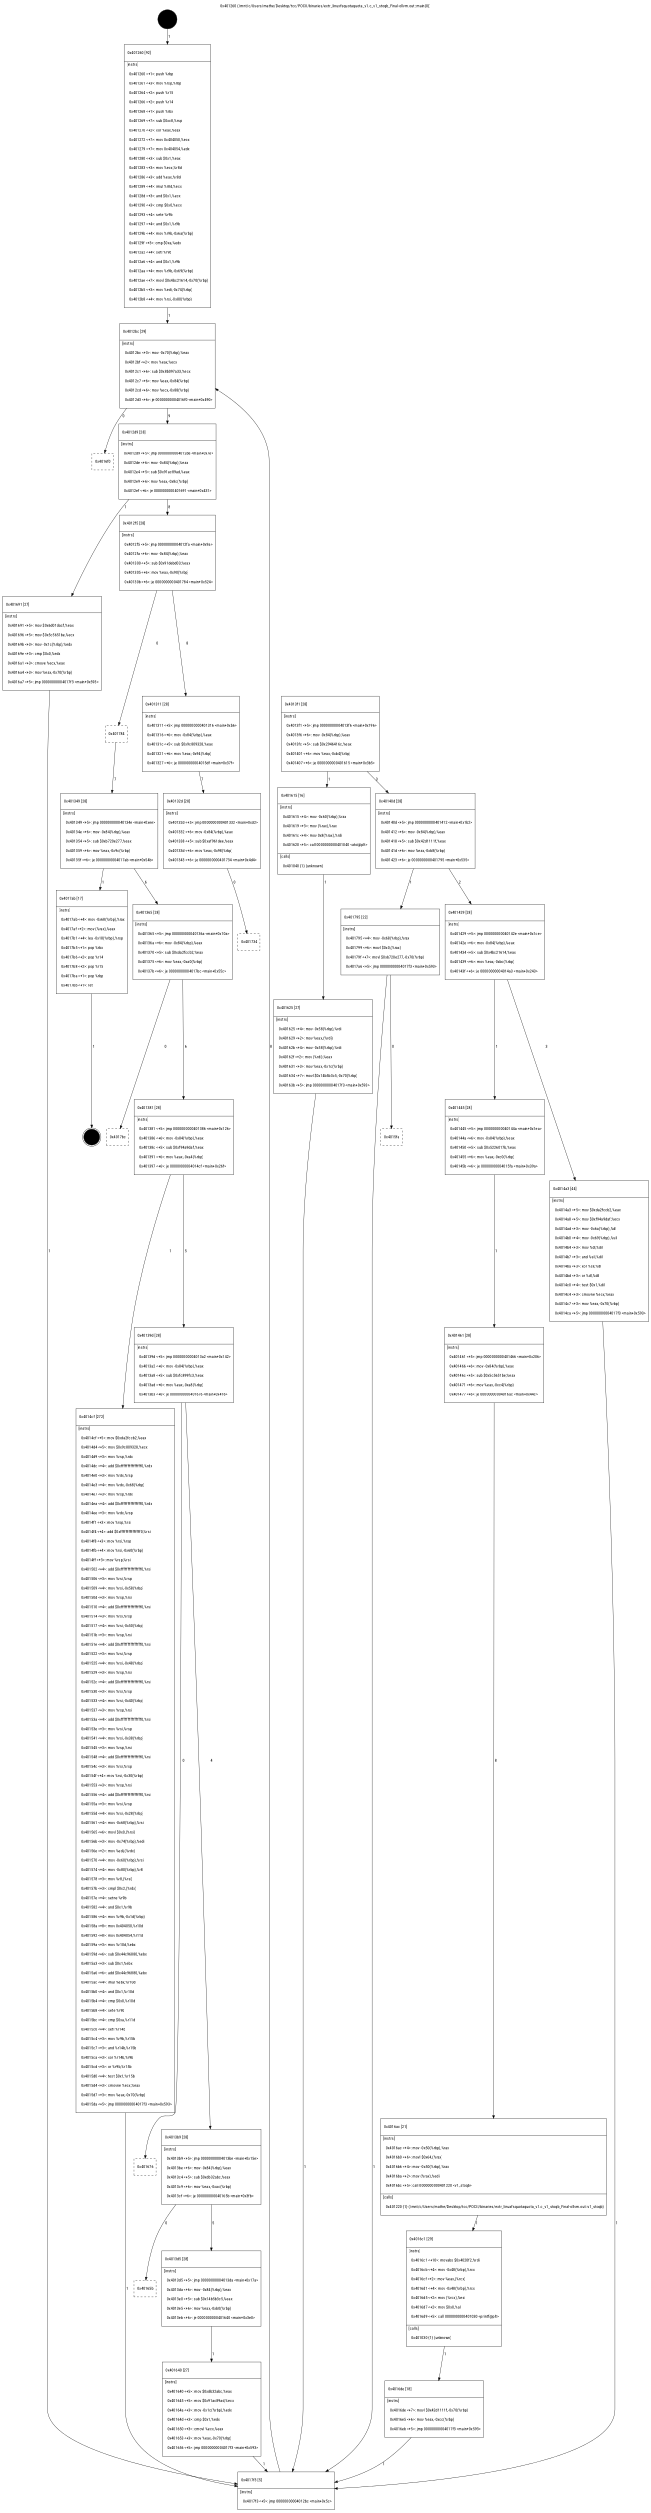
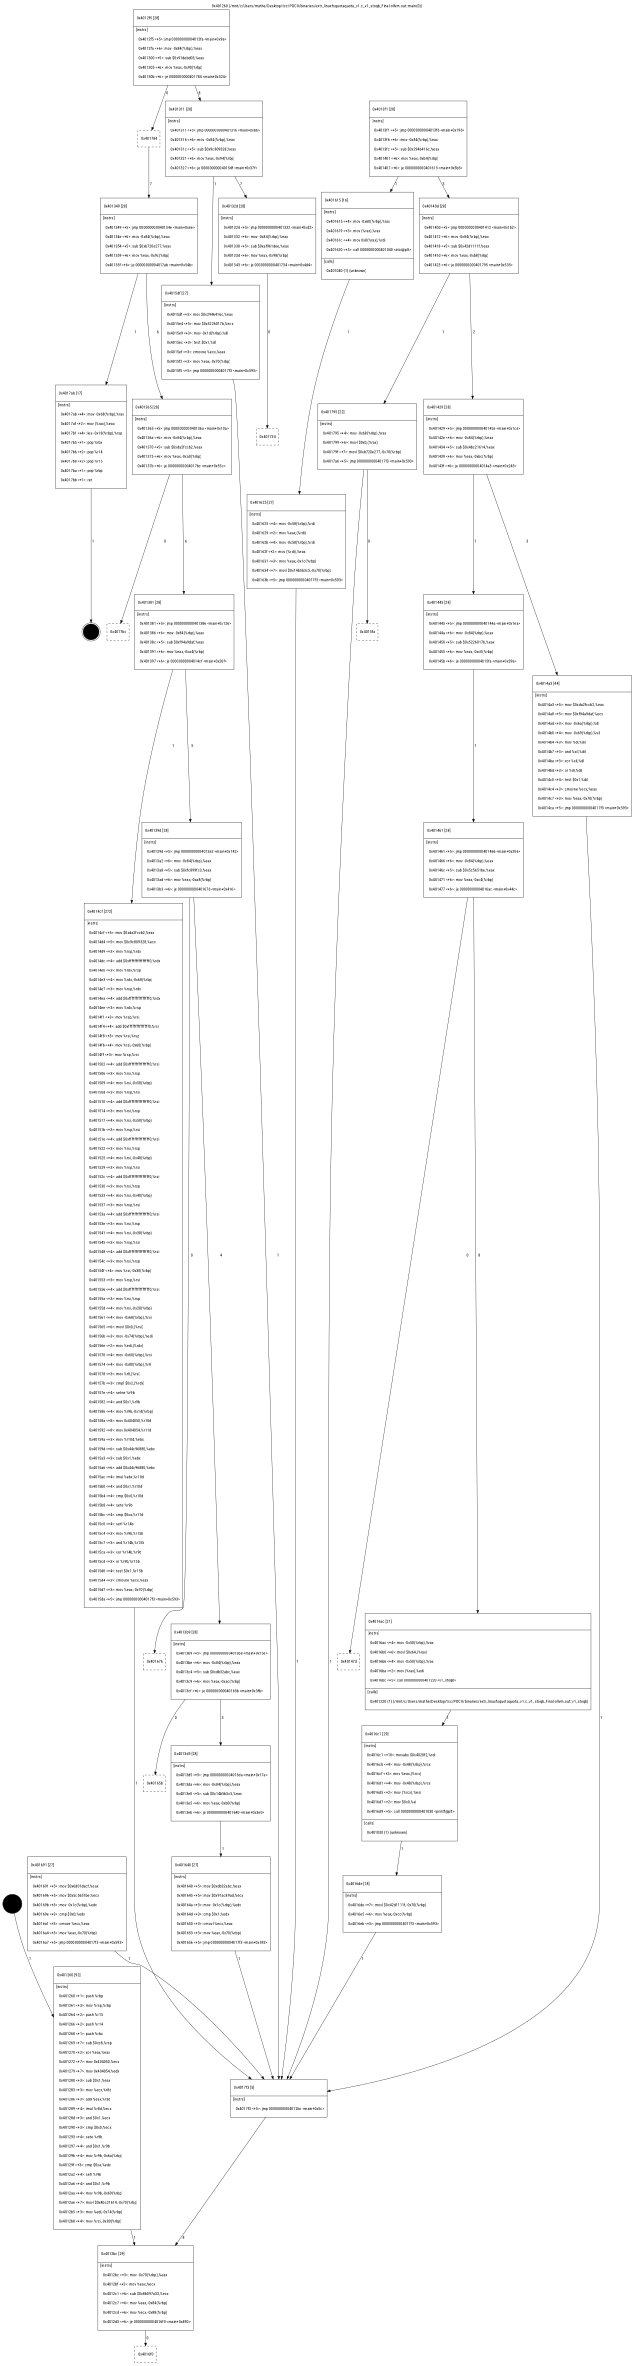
none -> (211, 332)
(167, 462) -> none
none -> (348, 1662)
